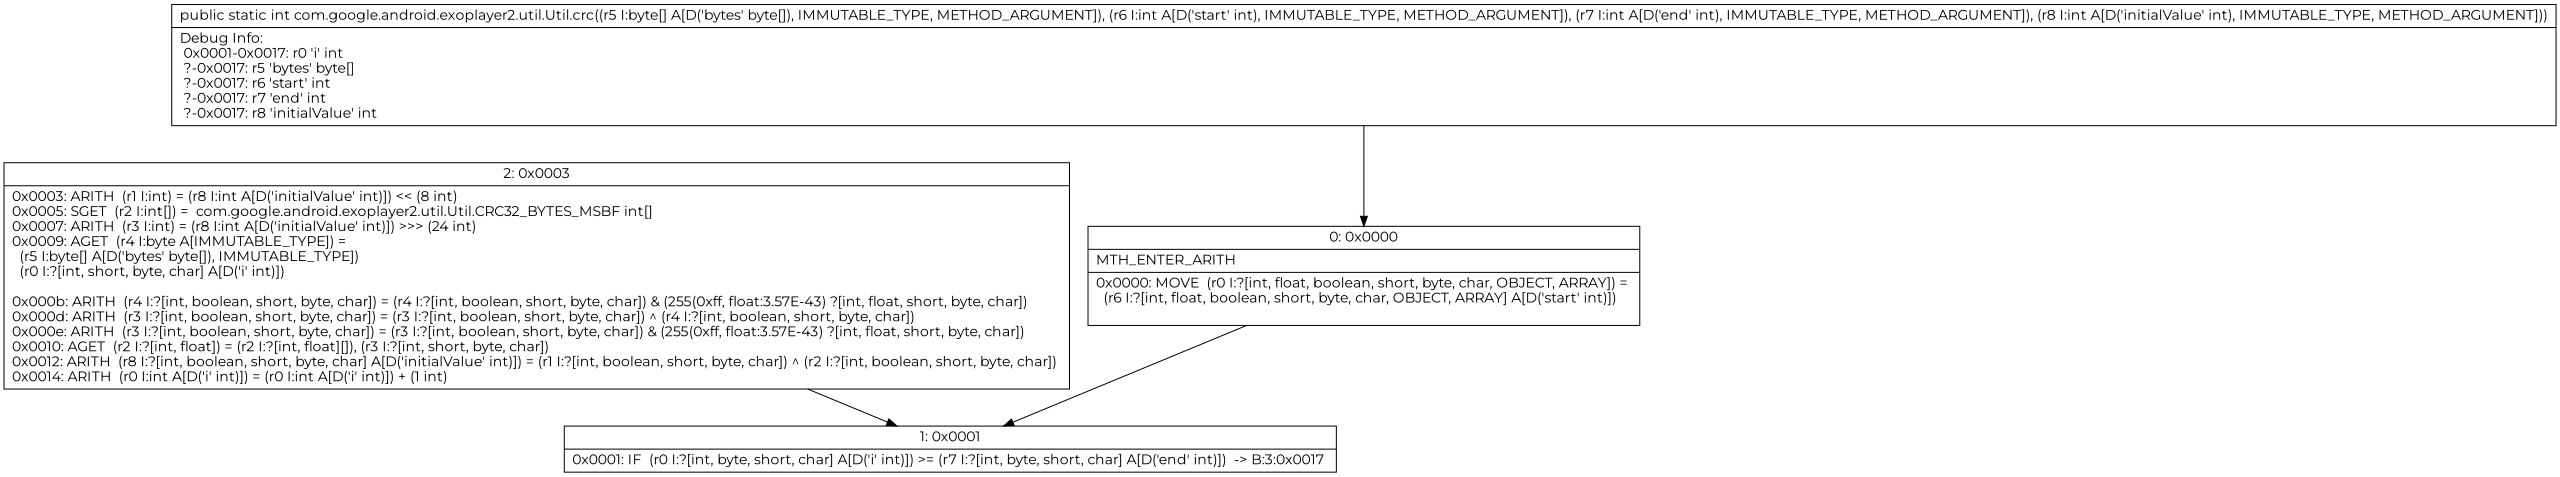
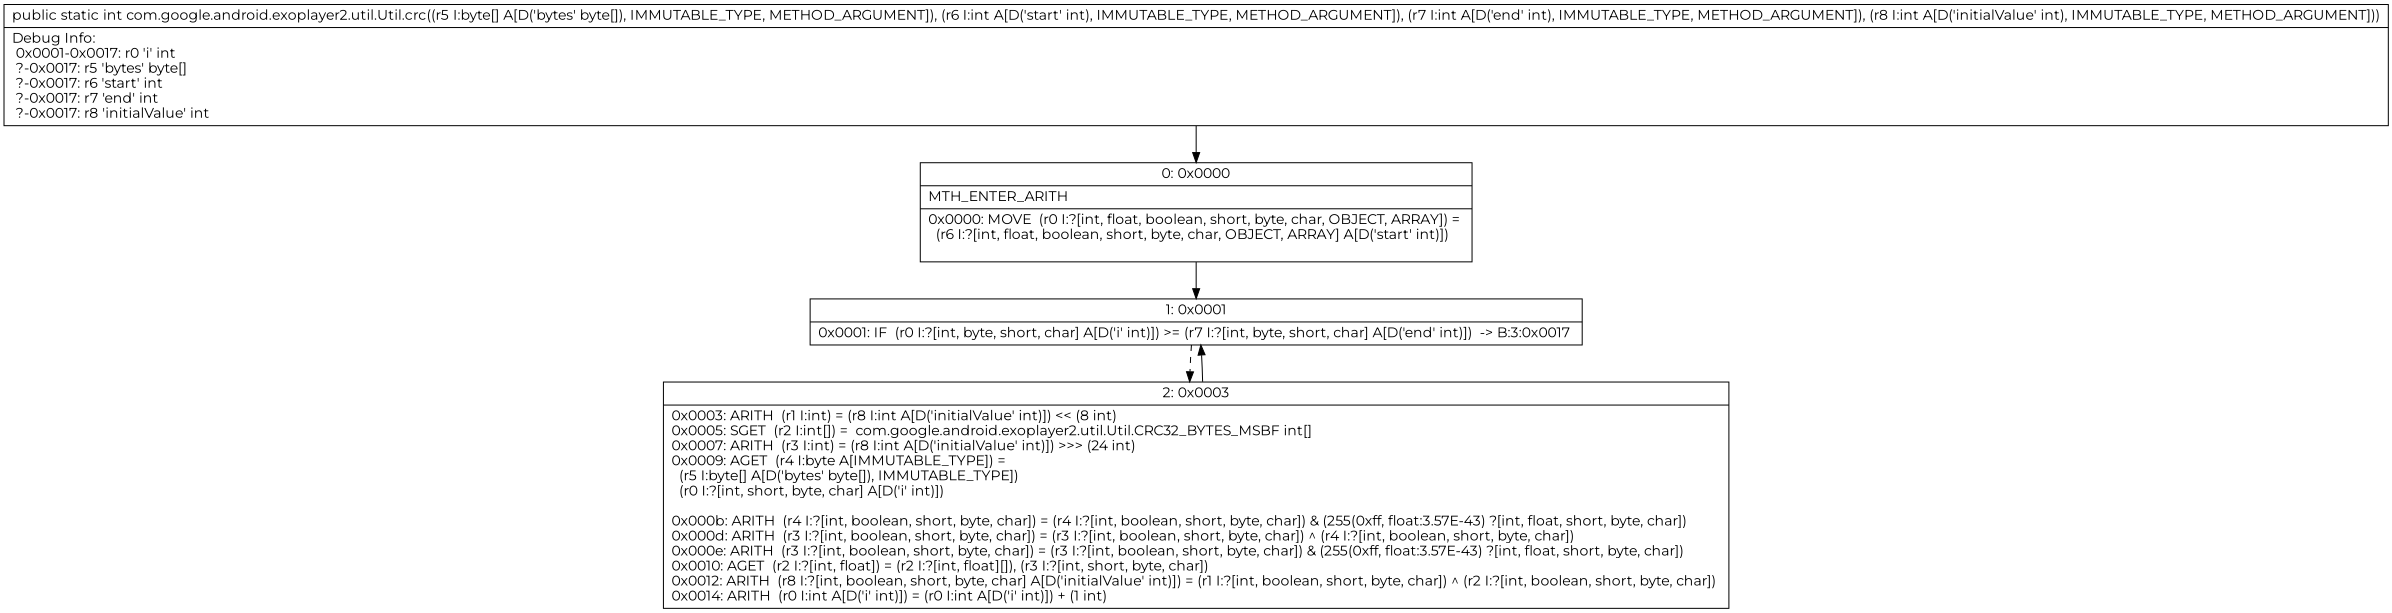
none -> (1191, 358)
